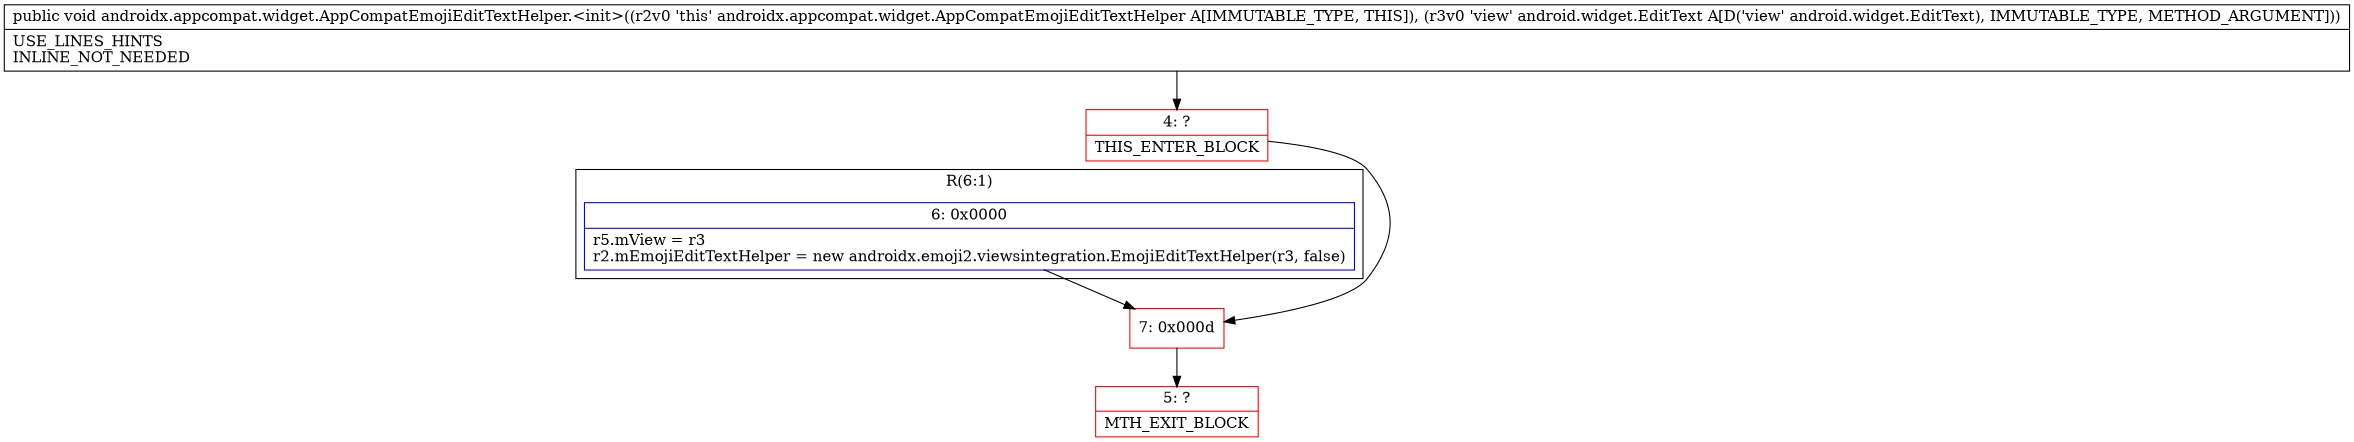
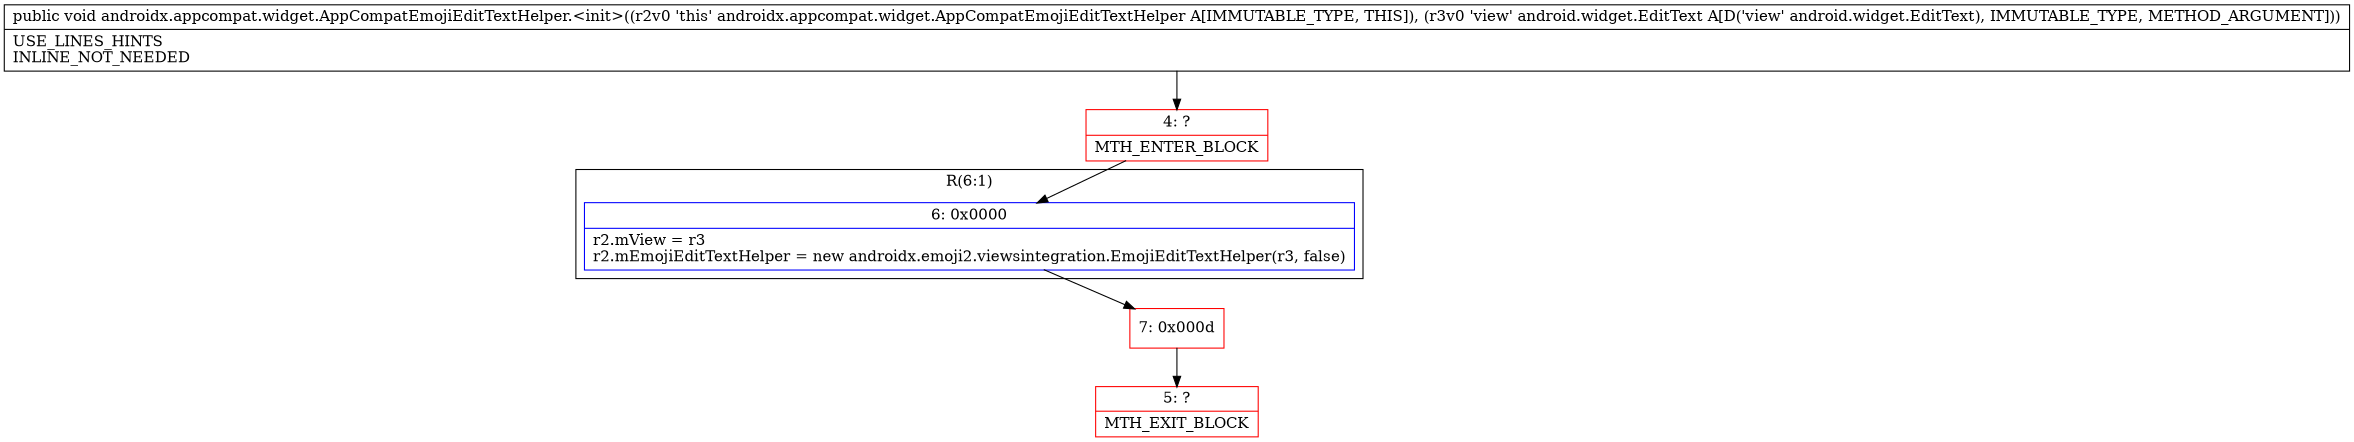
(1177, 148) -> (1177, 148)
(650, 241) -> (650, 241)
(1387, 242) -> (1086, 180)
